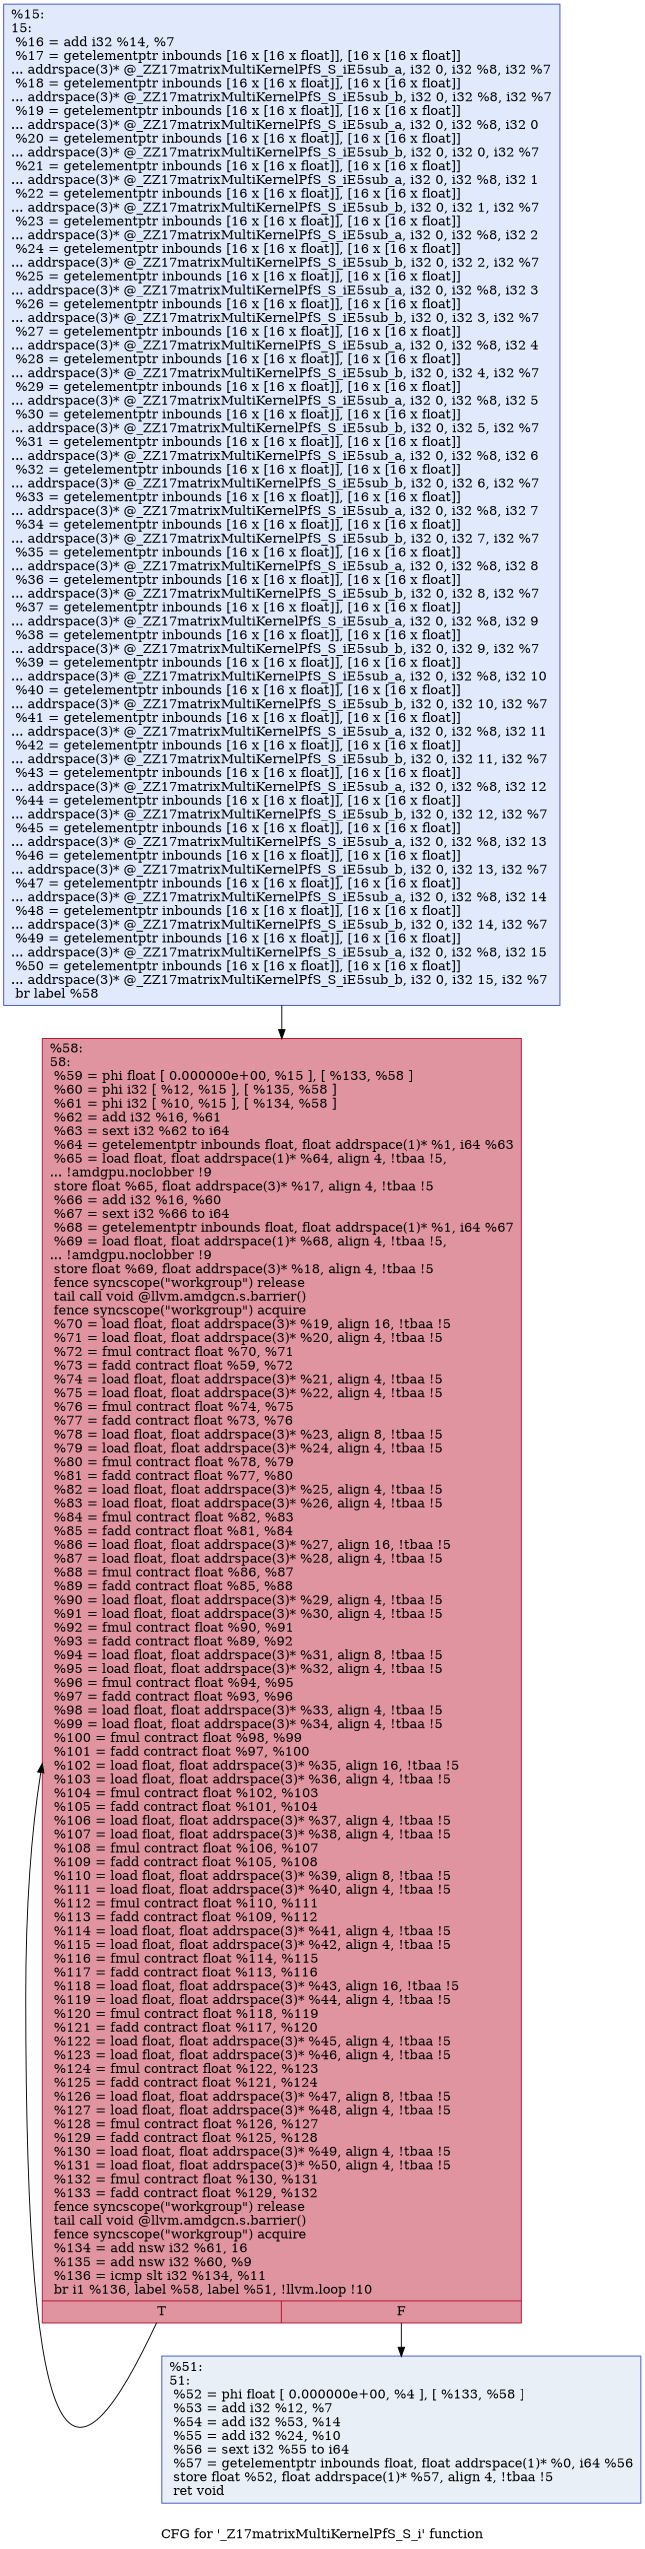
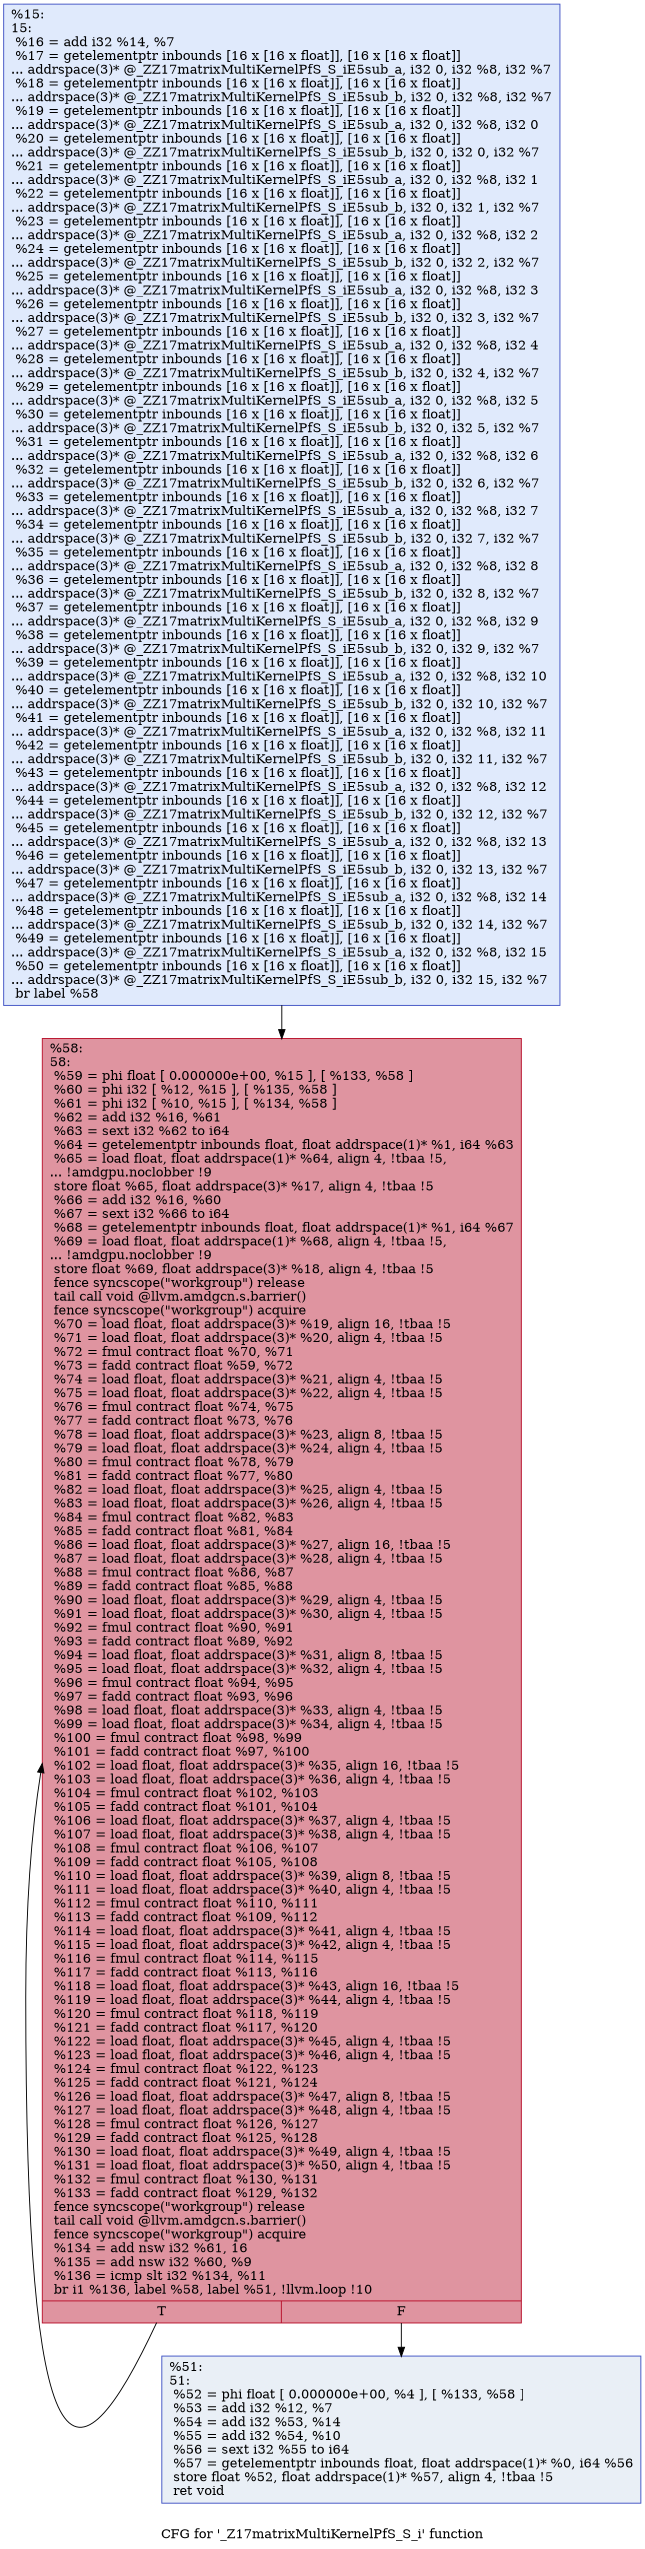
(255, 2436) -> (255, 2436)
